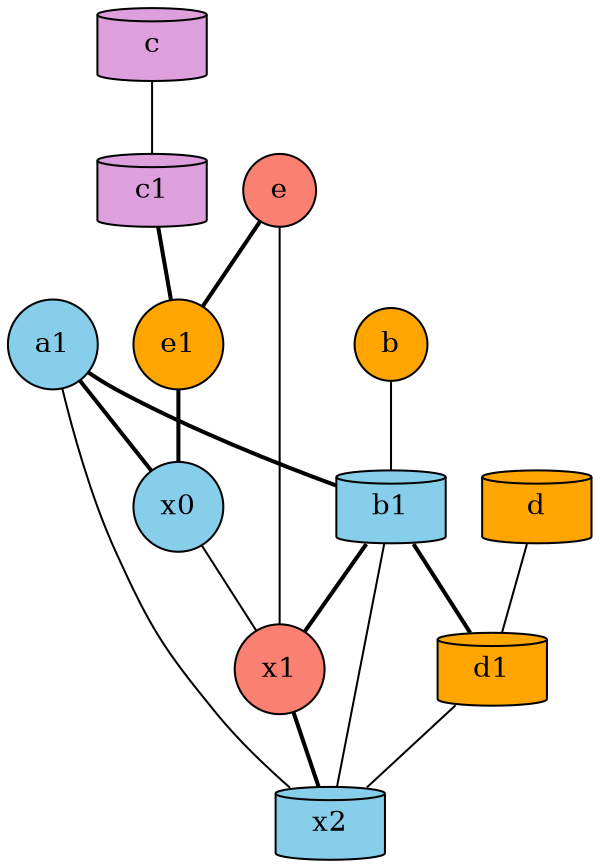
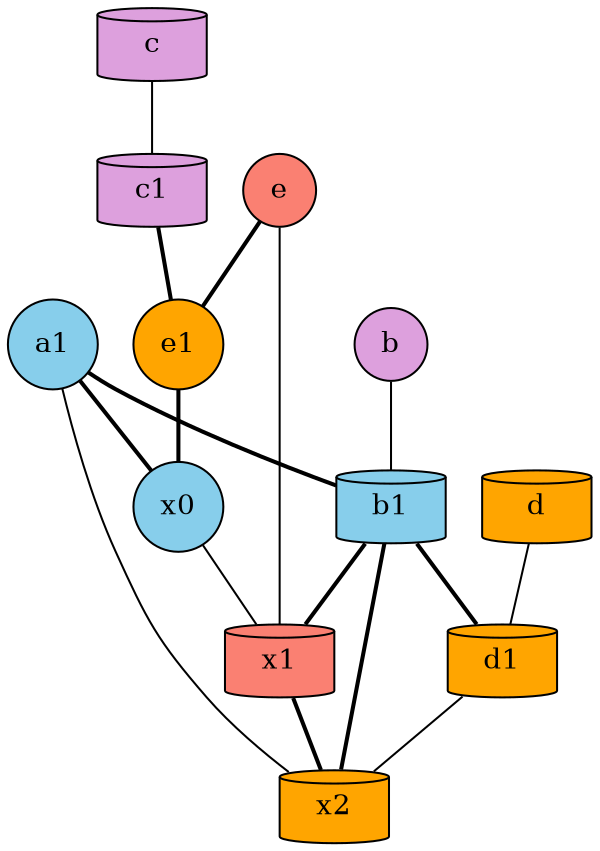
(391, 344) -> (391, 344)
(361, 665) -> (363, 656)
(280, 669) -> (280, 661)
(330, 823) -> (334, 807)
